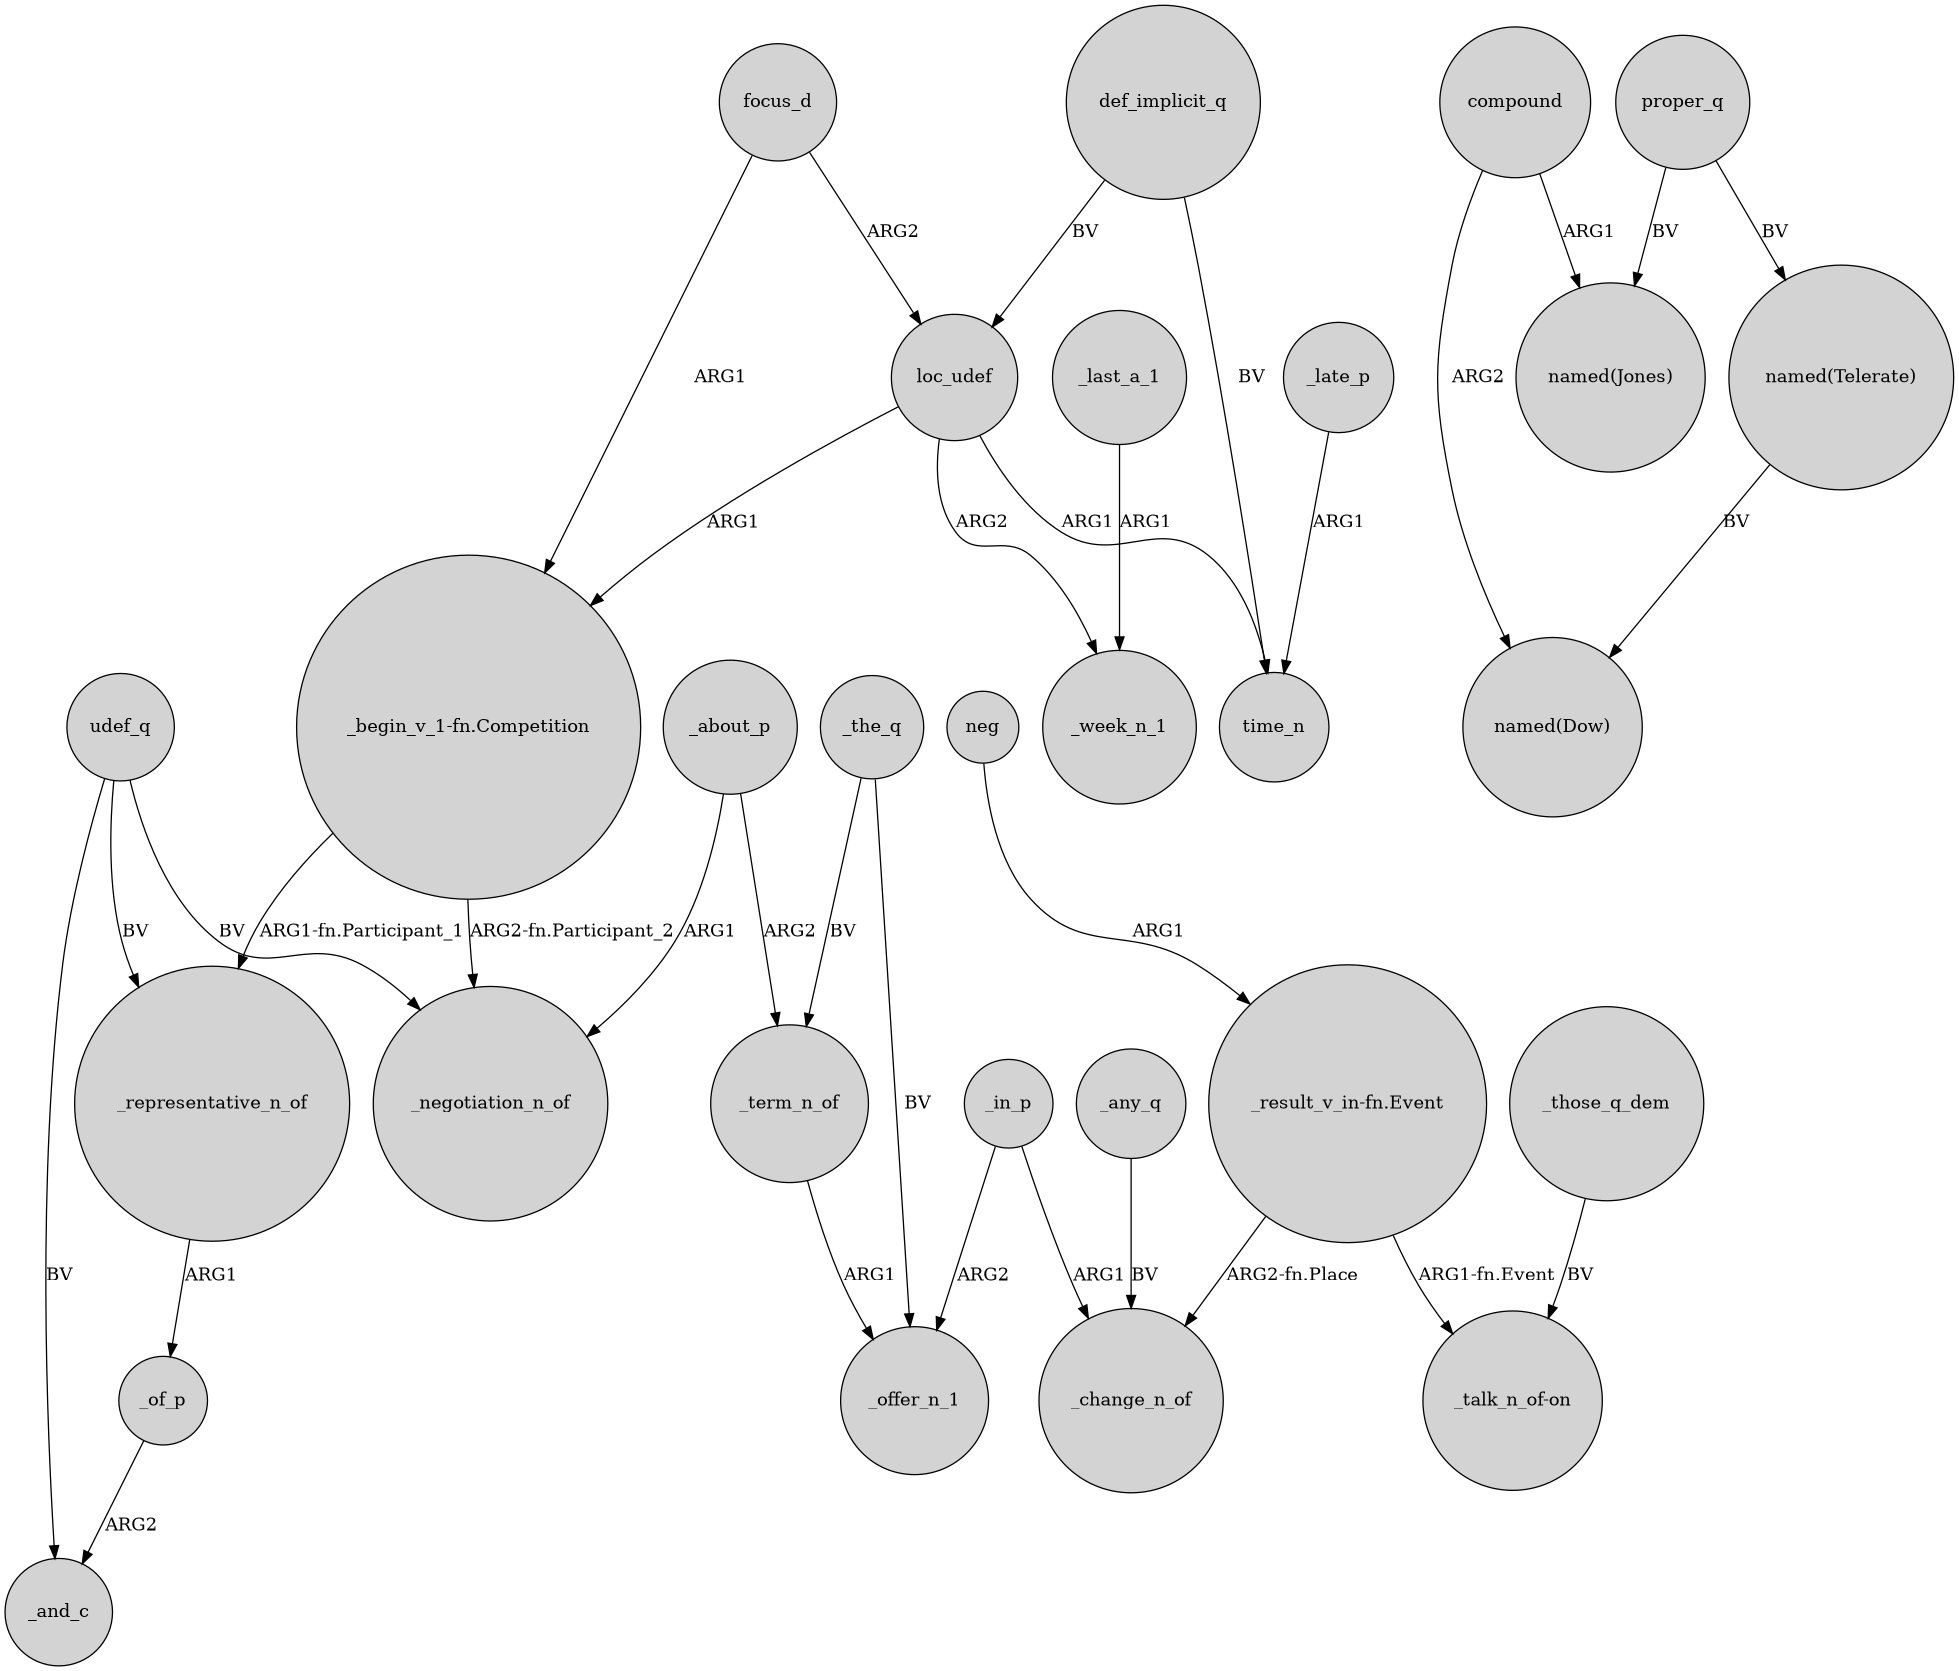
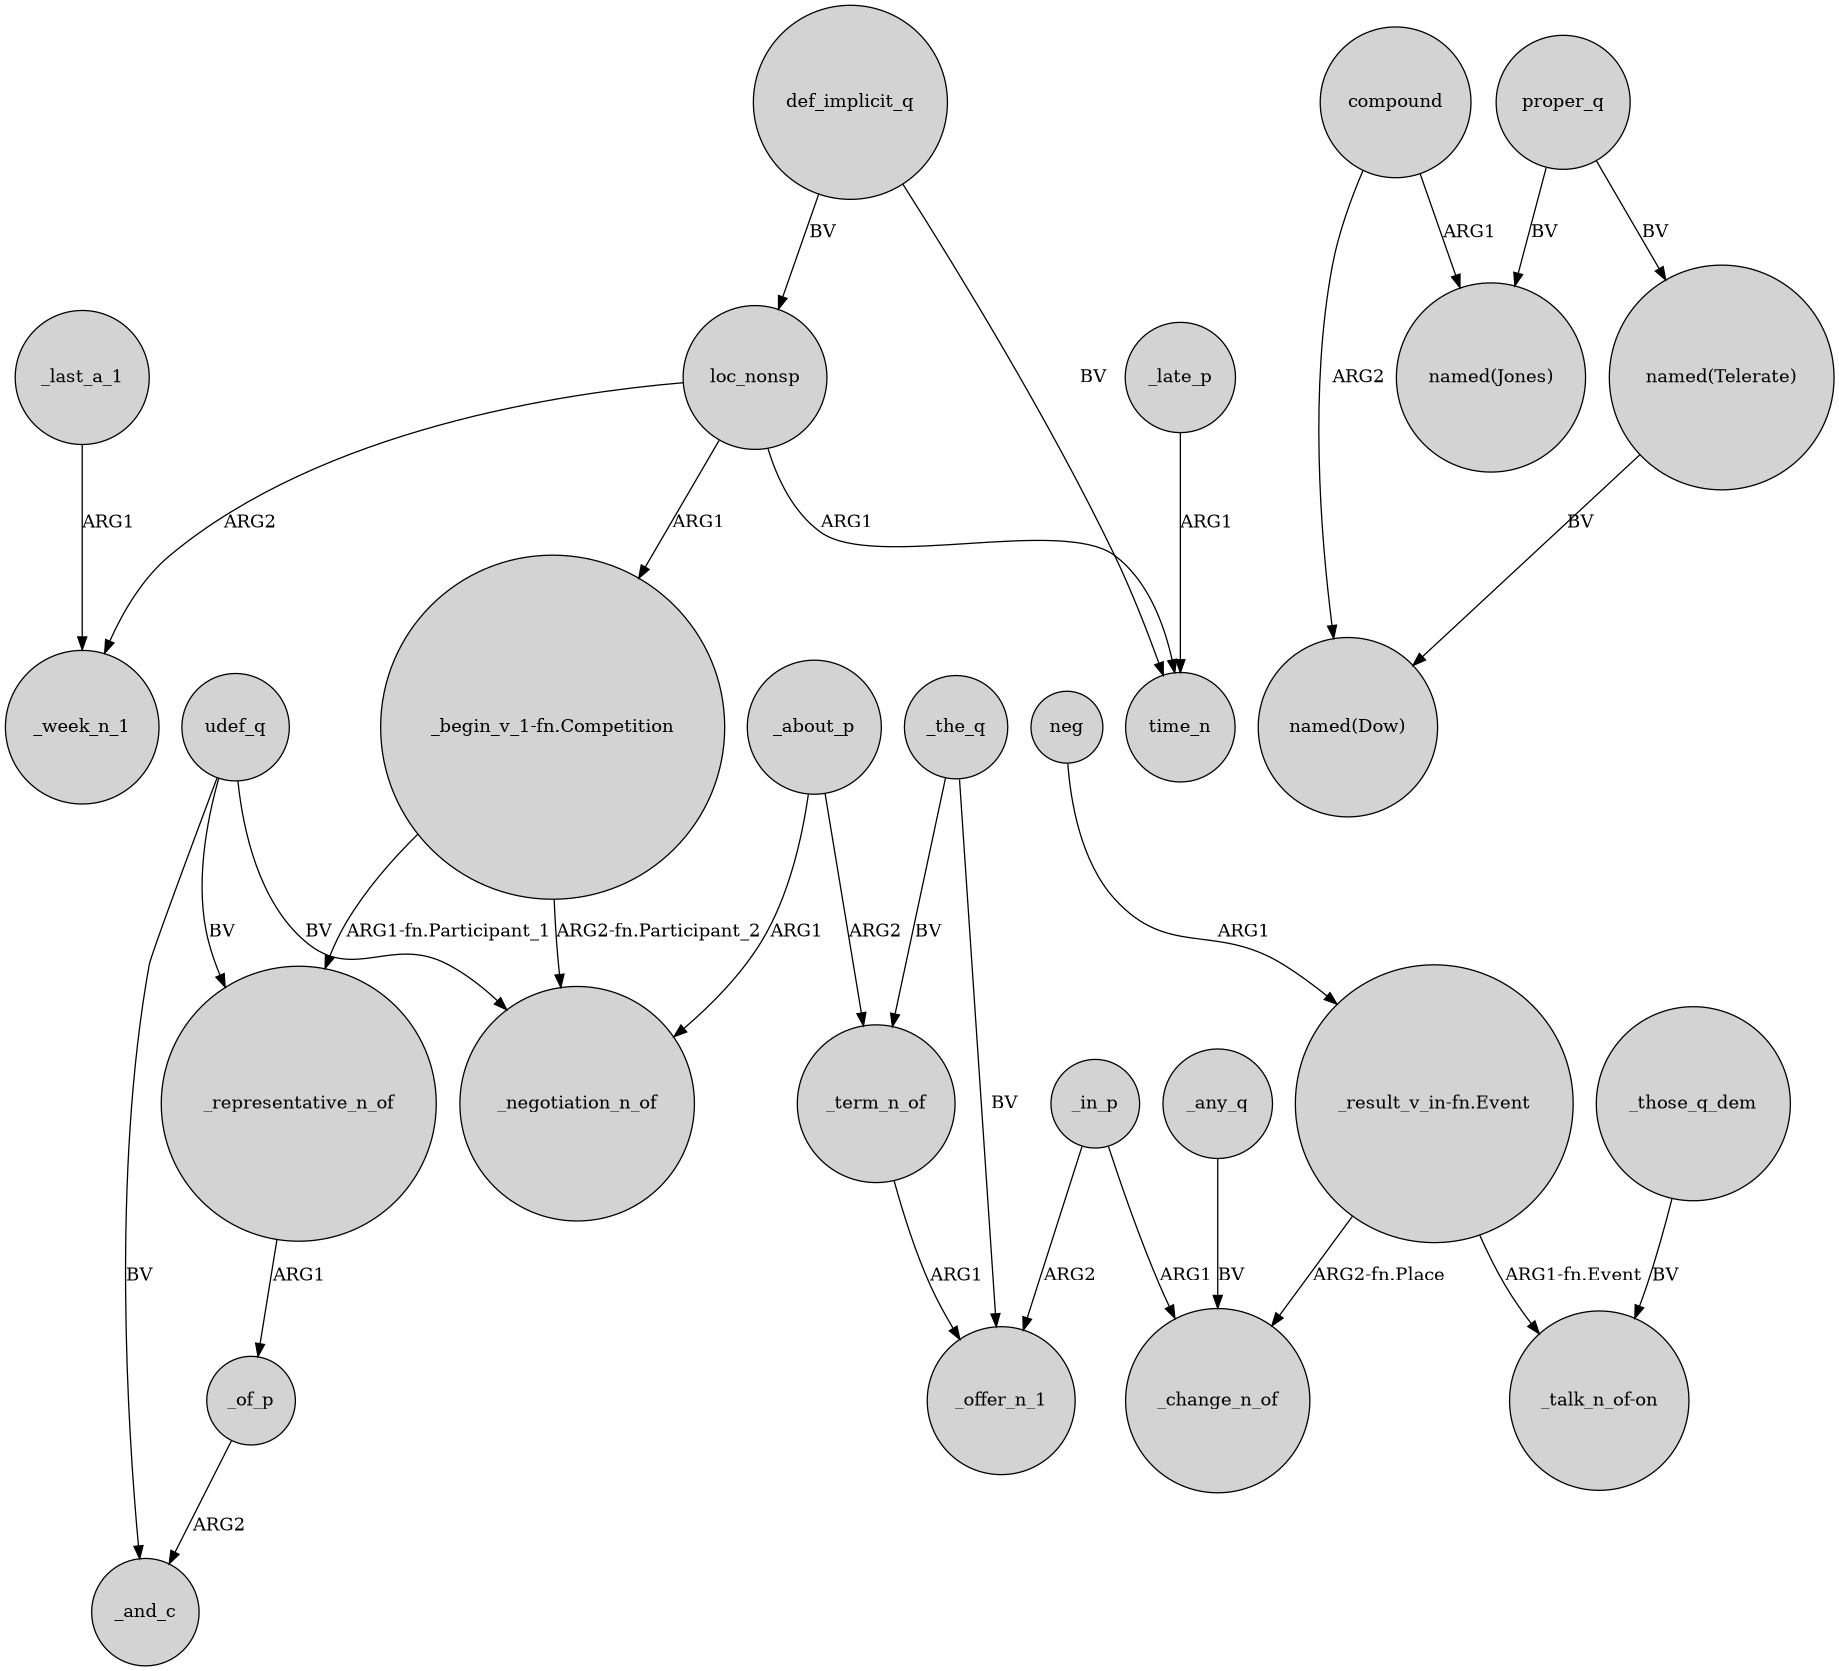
(778, 102) -> none
(955, 377) -> (755, 377)
